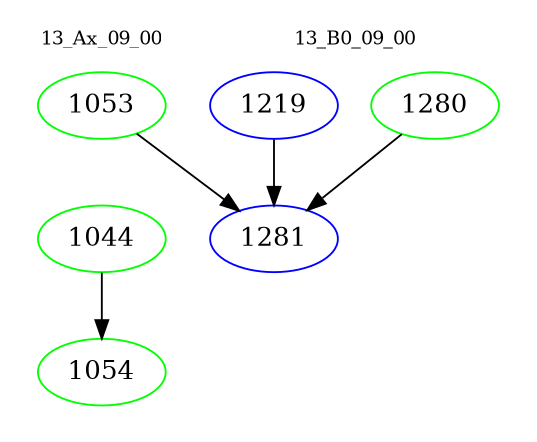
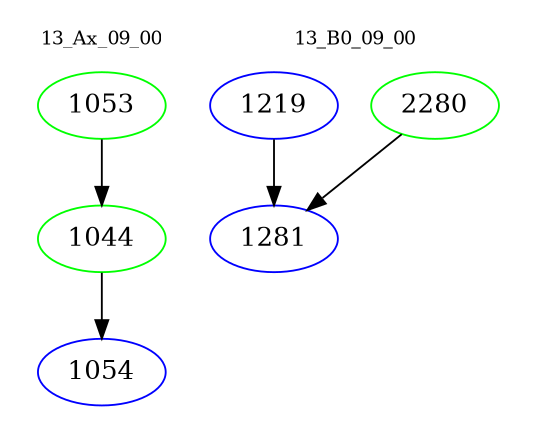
(435, 106) -> (435, 106)
(170, 158) -> (102, 163)
(102, 372) -> (102, 372)
